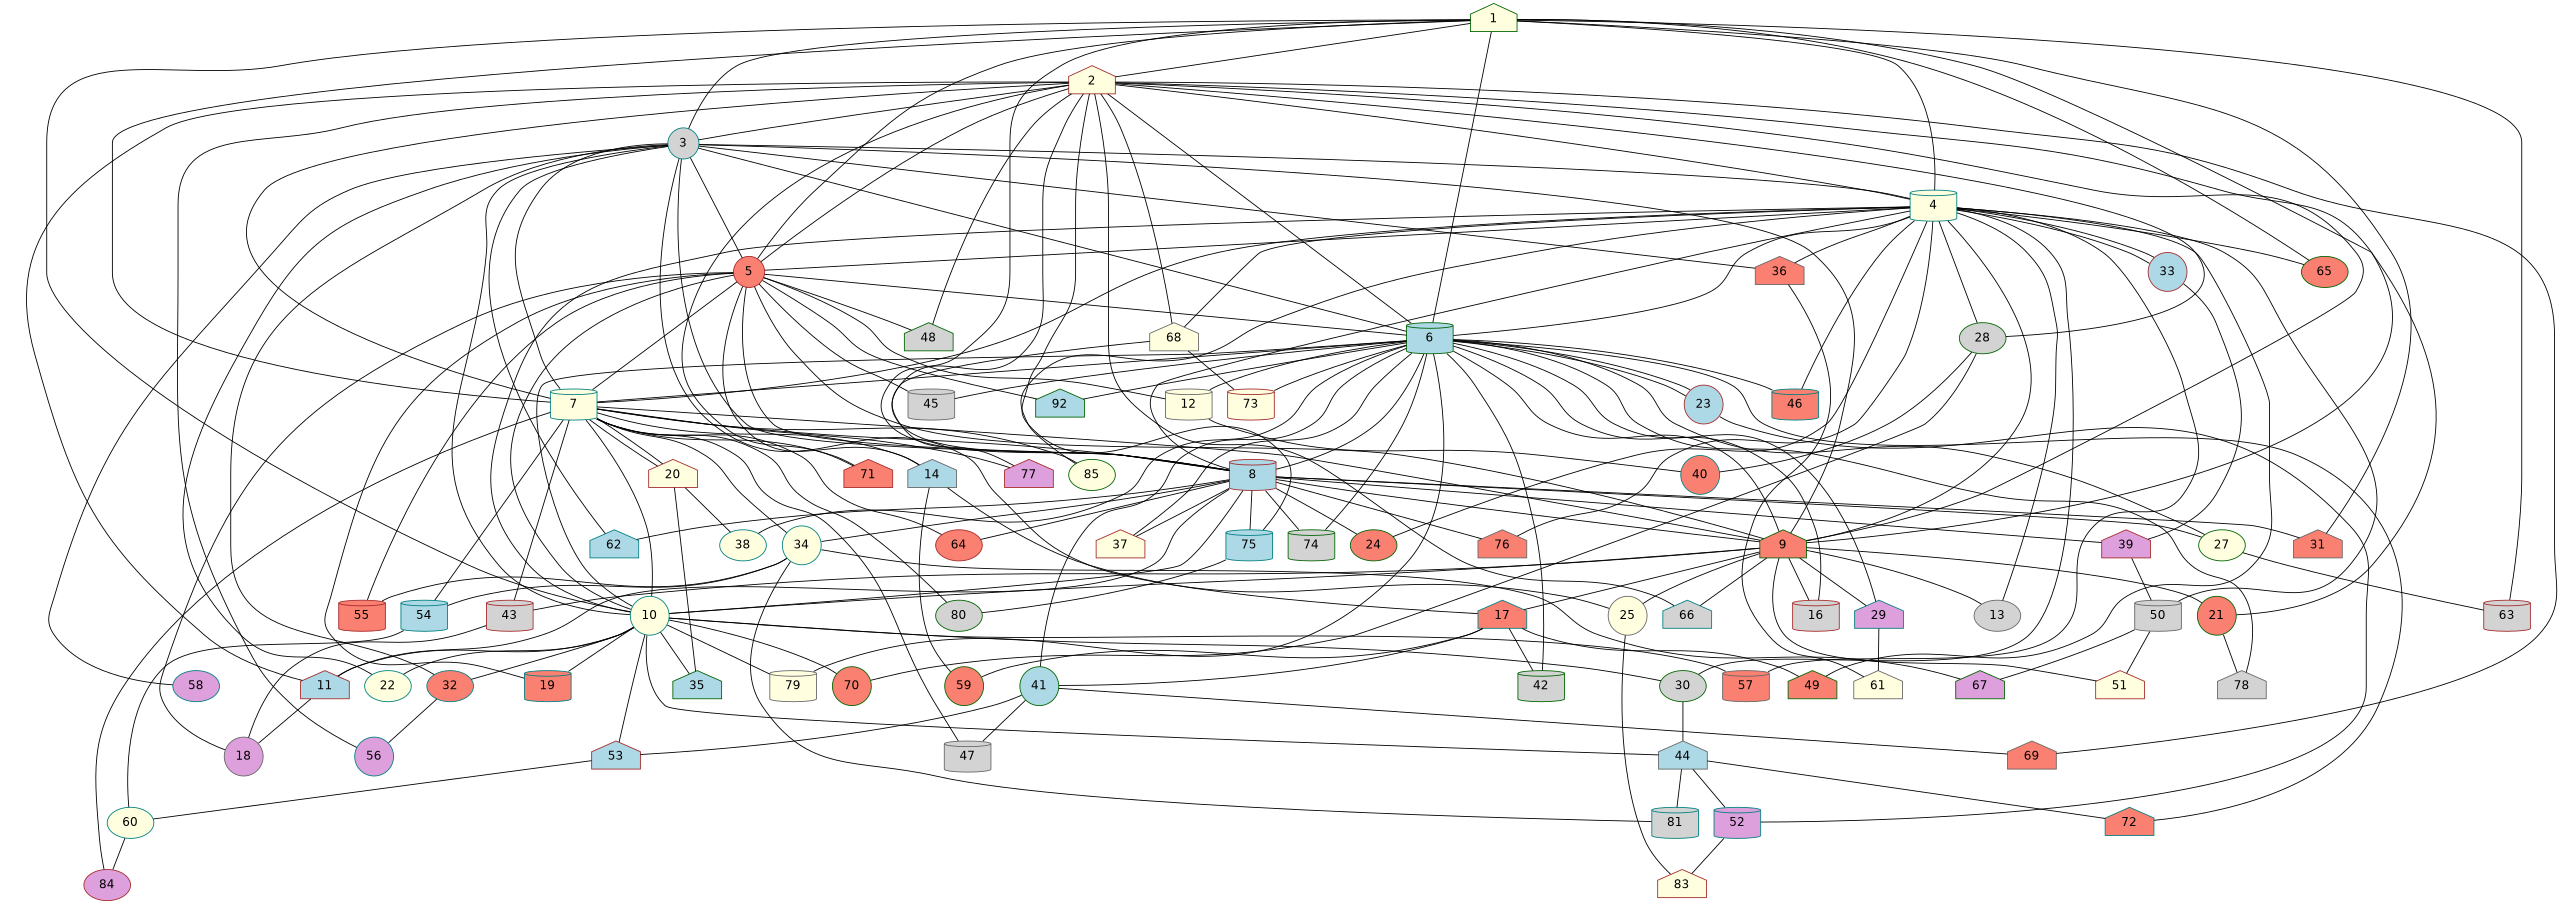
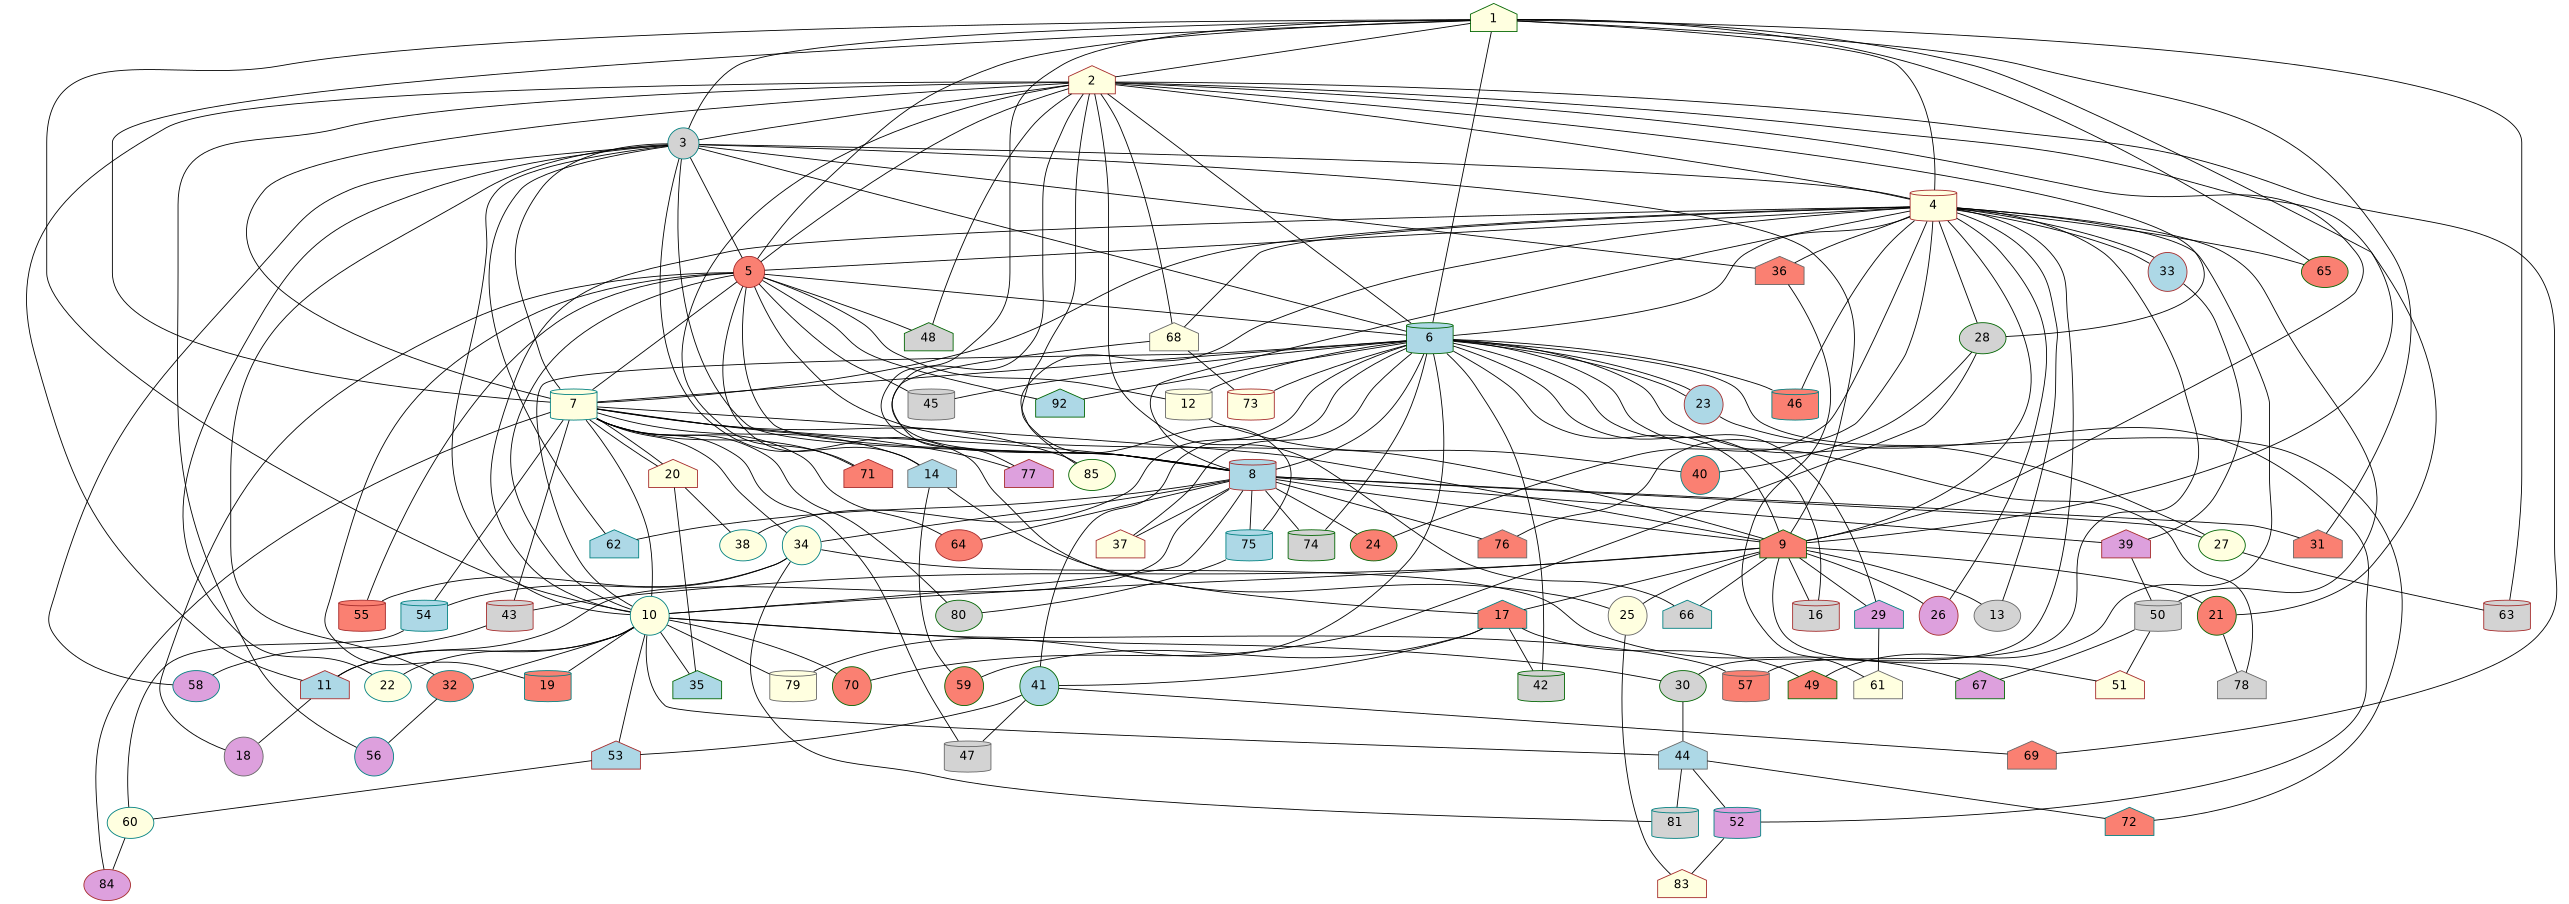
(1933, 206) -> (1933, 206)
none -> (1939, 616)
(325, 649) -> (335, 649)
